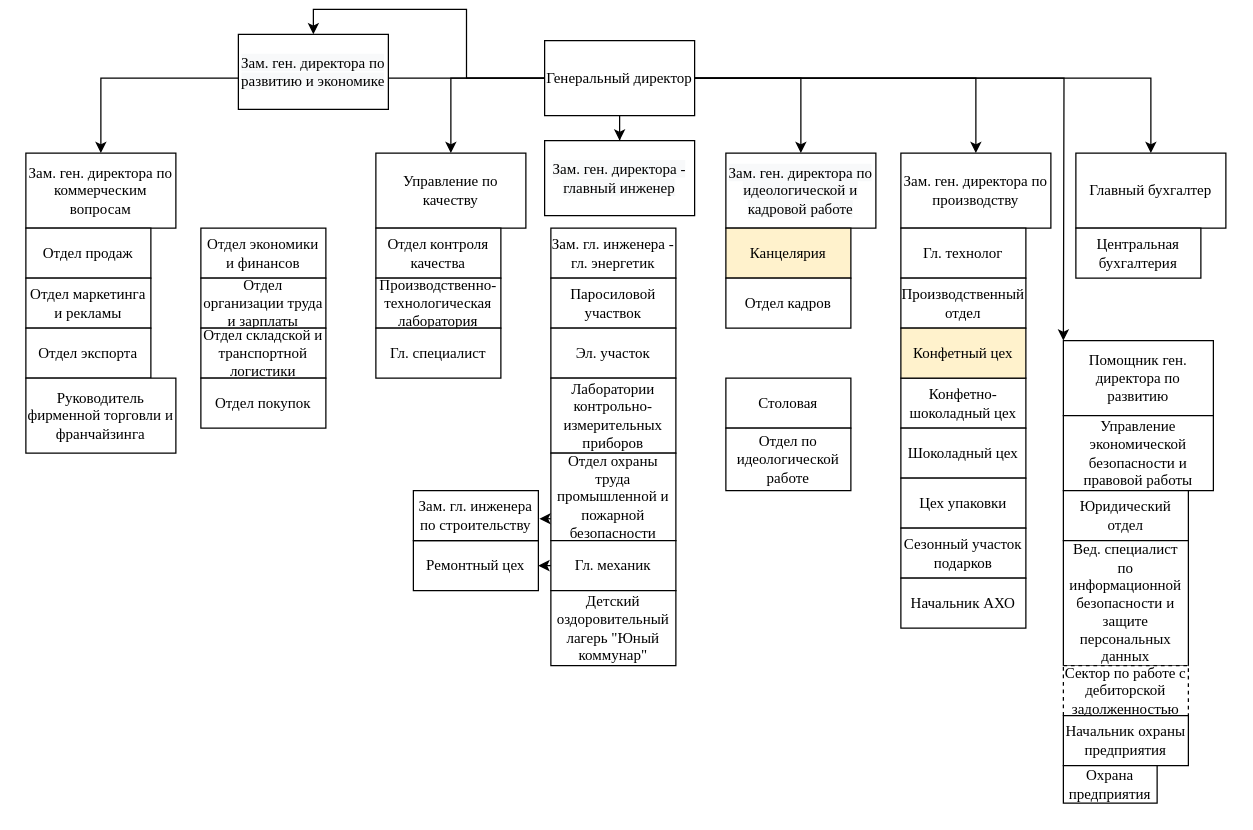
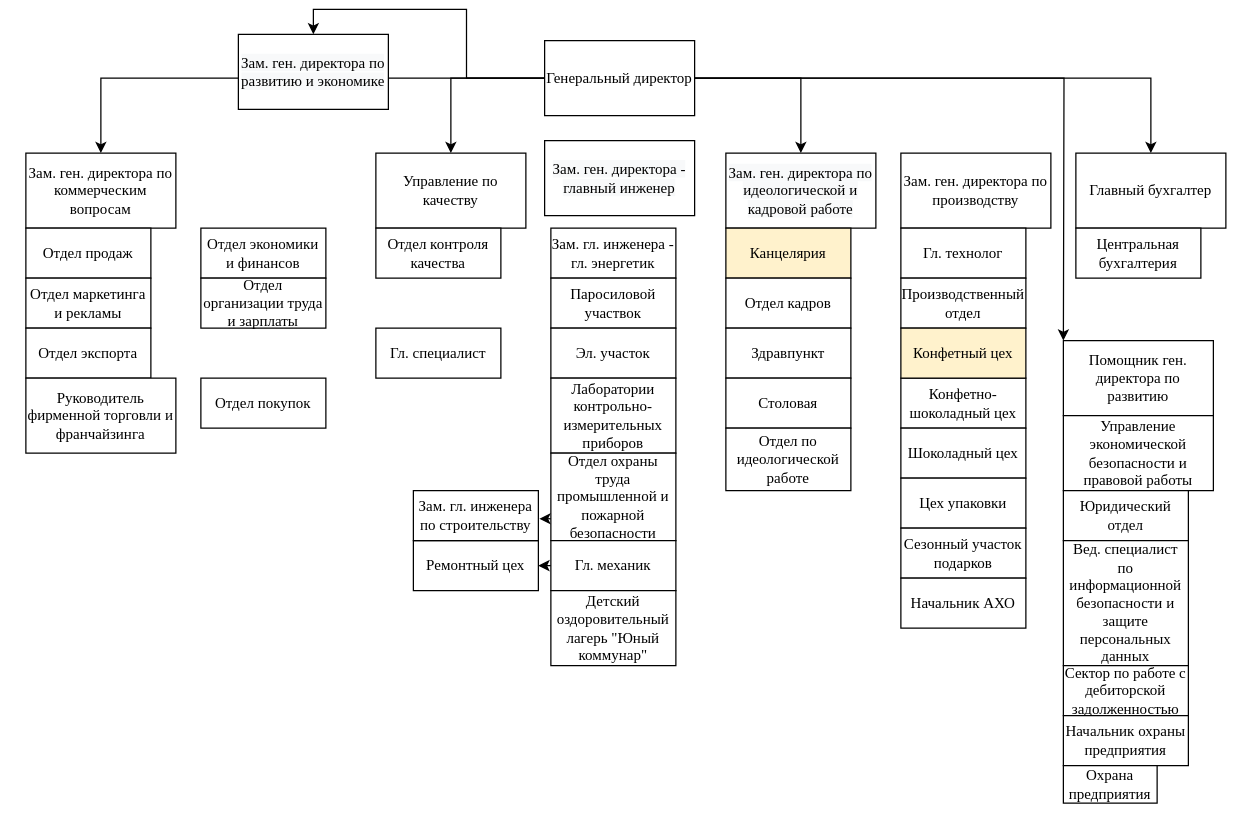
(976, 113) -> none
(619, 133) -> none
(438, 303) -> none
(263, 353) -> none
none -> (788, 353)
(1126, 691) -> (1126, 691)
